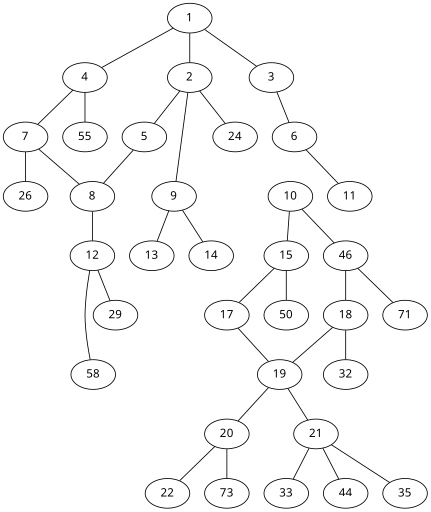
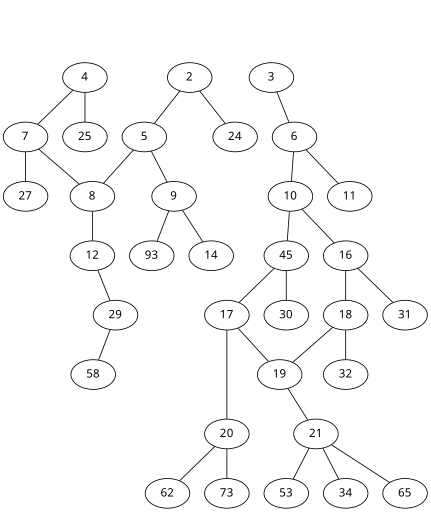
(190, 18) -> none
(85, 137) -> (85, 137)
(182, 137) -> (159, 167)
none -> (292, 167)
(26, 196) -> (26, 196)
(152, 256) -> (152, 256)
(286, 256) -> (286, 256)
(346, 256) -> (346, 256)
(85, 315) -> (104, 345)
(286, 315) -> (286, 315)
(405, 315) -> (405, 315)
(253, 404) -> (227, 375)
(167, 493) -> (167, 493)
(286, 493) -> (286, 493)
(346, 493) -> (346, 493)
(405, 493) -> (405, 493)
